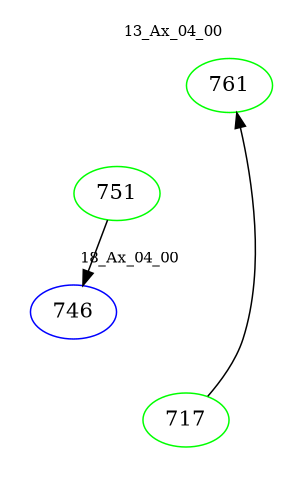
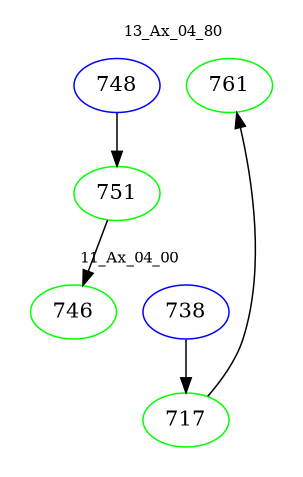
(173, 32) -> (173, 32)
none -> (117, 86)
(130, 259) -> (130, 259)
(74, 312) -> (74, 312)
none -> (186, 312)
